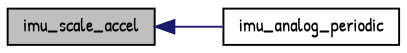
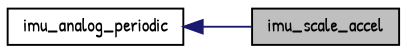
(199, 27) -> (227, 27)
